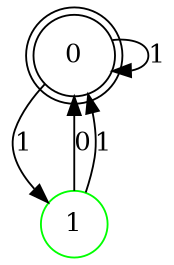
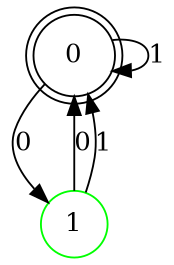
(24, 144) -> (24, 144)
